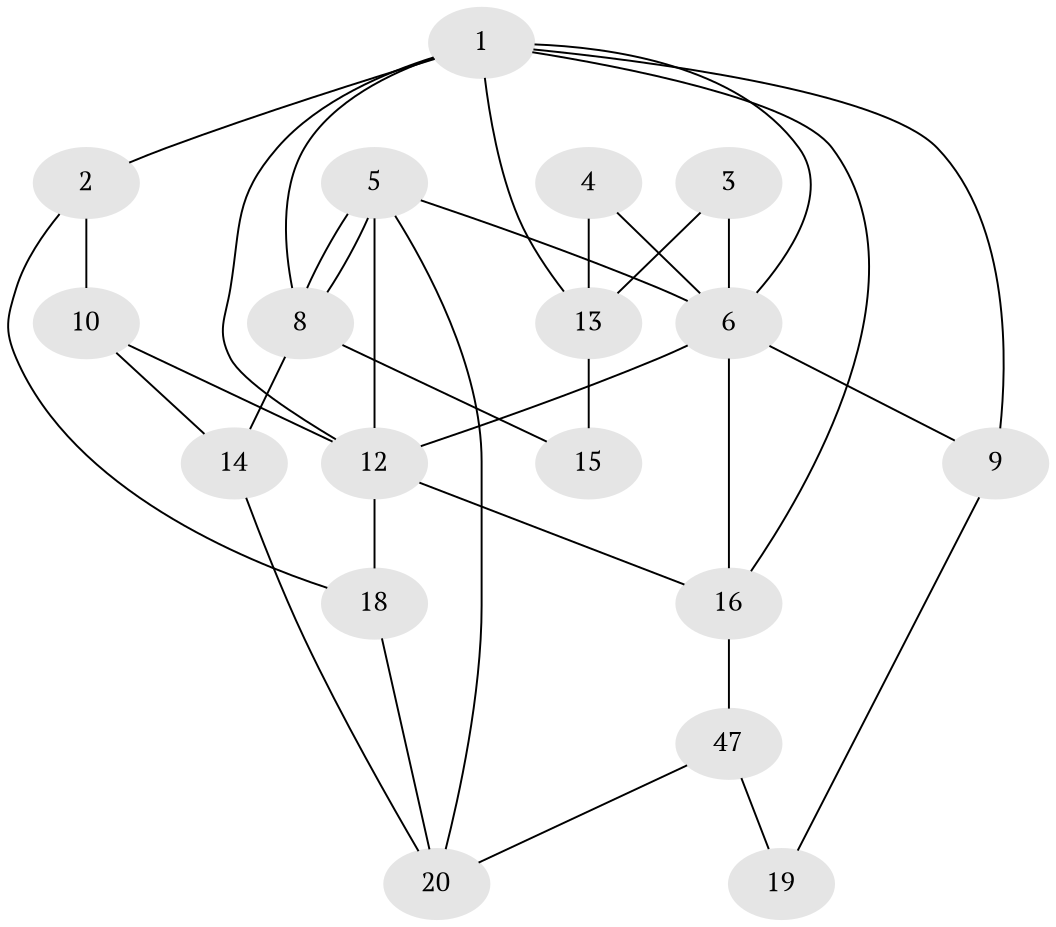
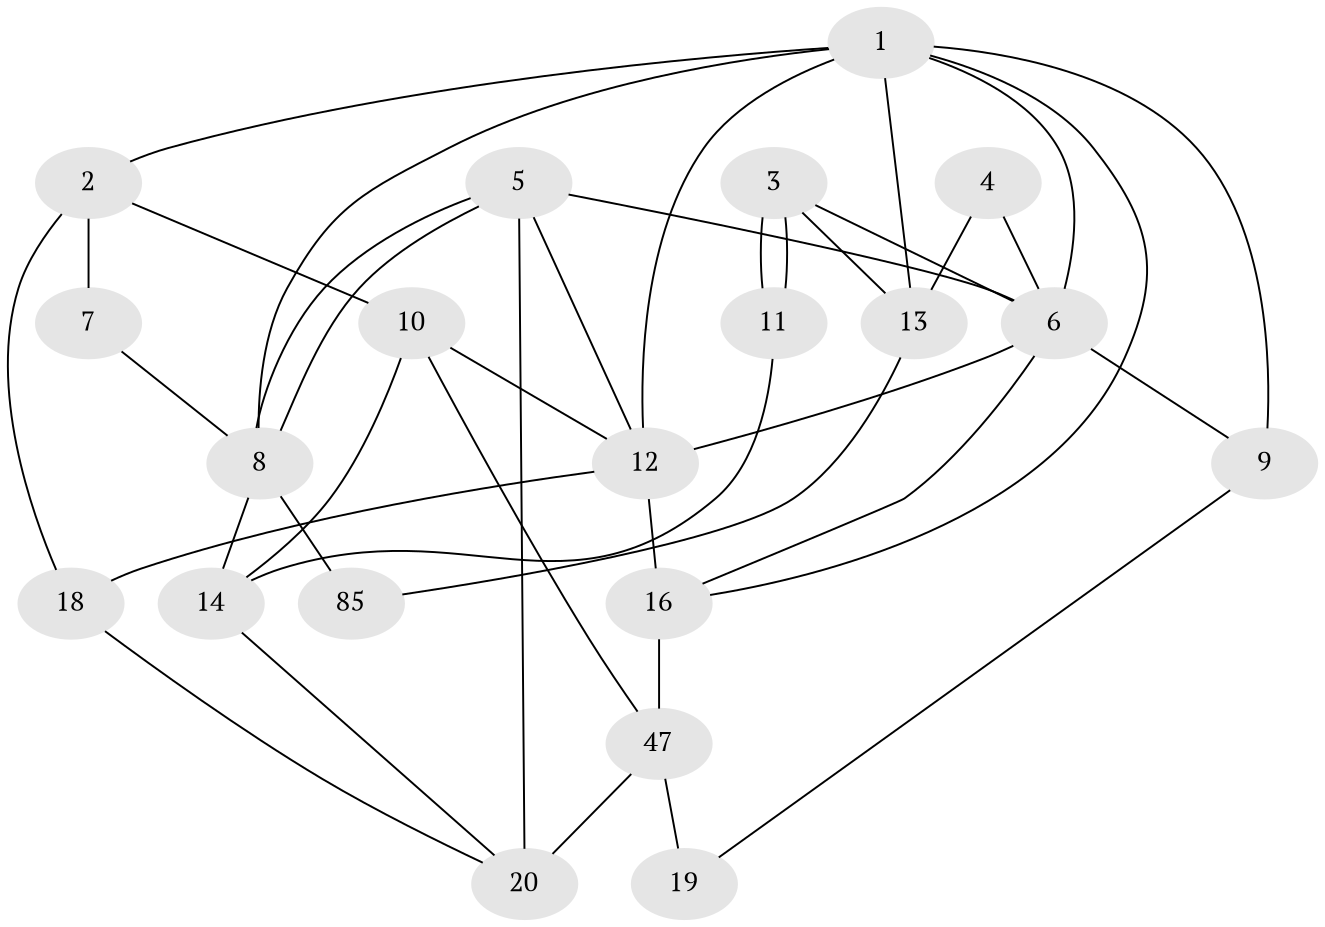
none -> (89, 323)
none -> (774, 323)
(589, 463) -> (351, 604)
none -> (508, 501)
